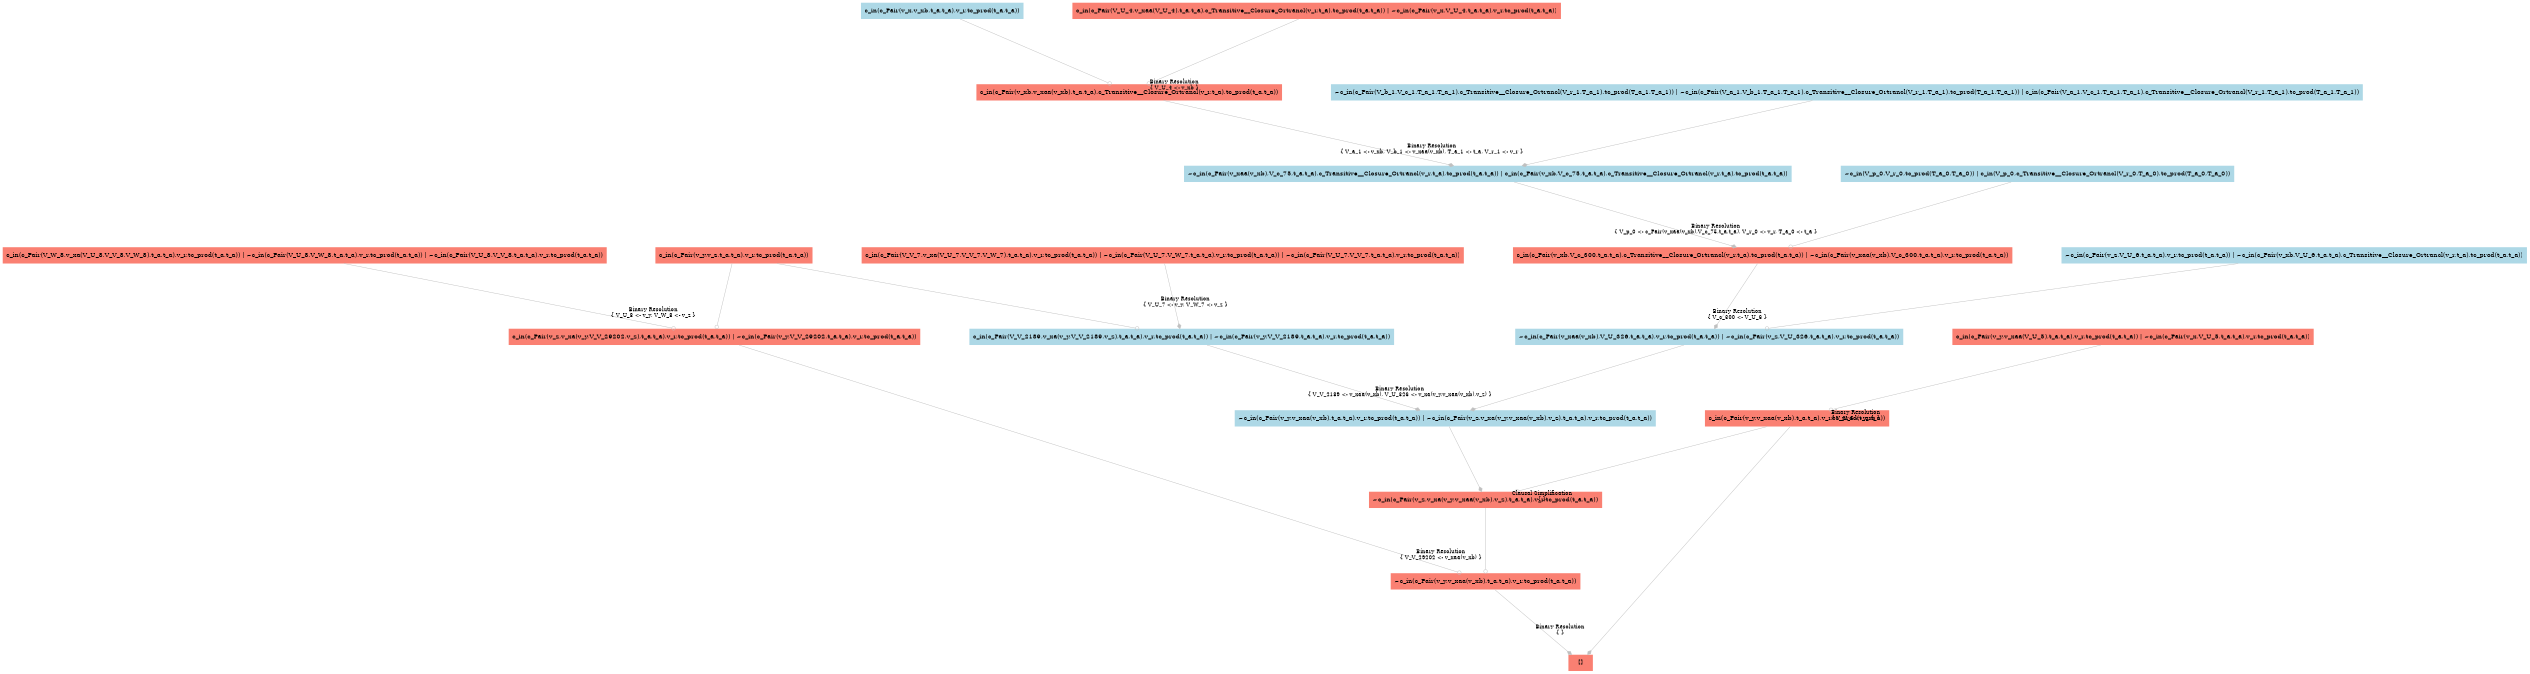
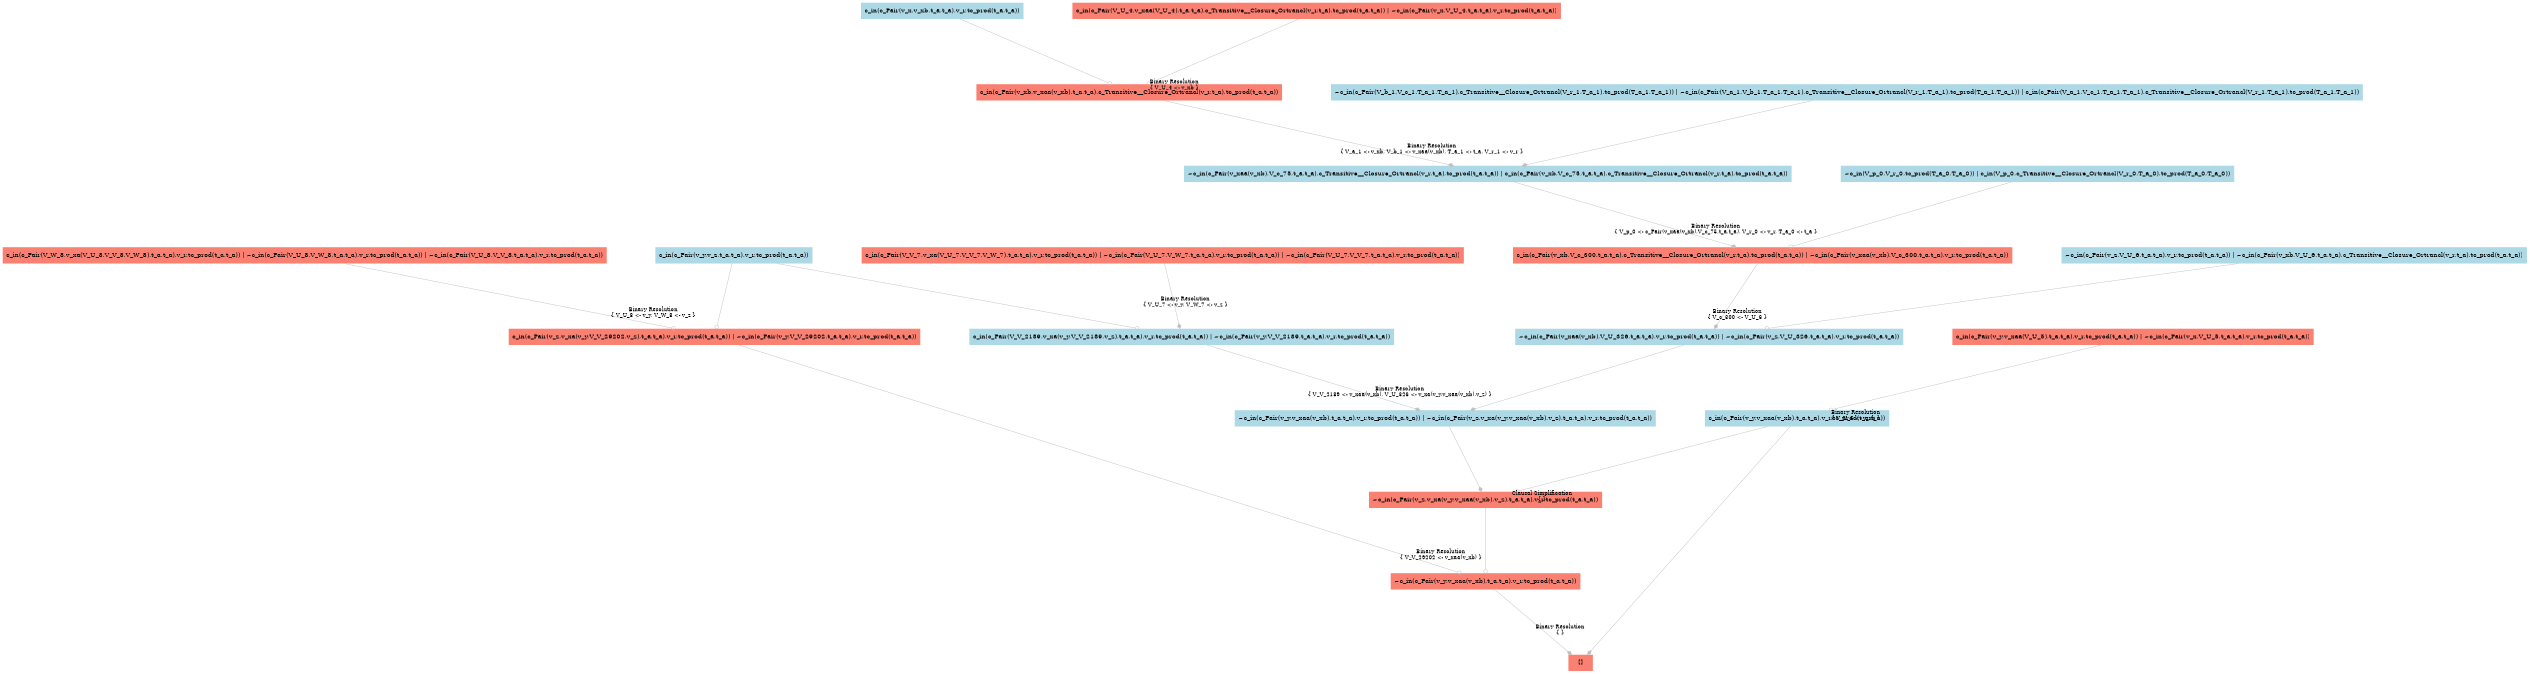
(734, 255) -> (734, 255)
(1797, 418) -> (1797, 418)
